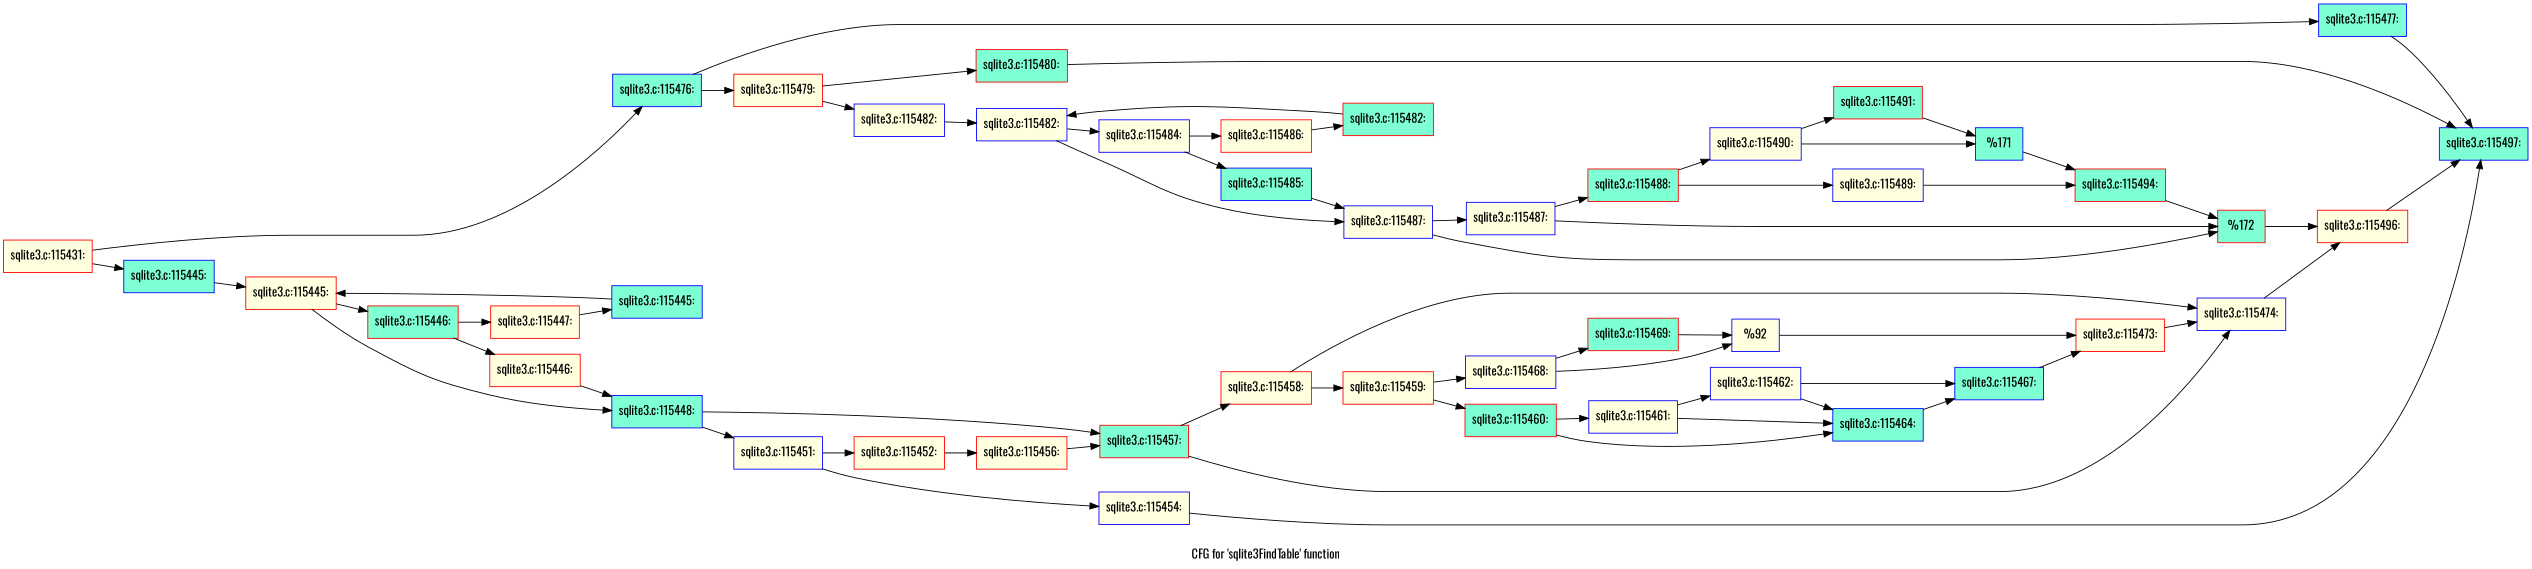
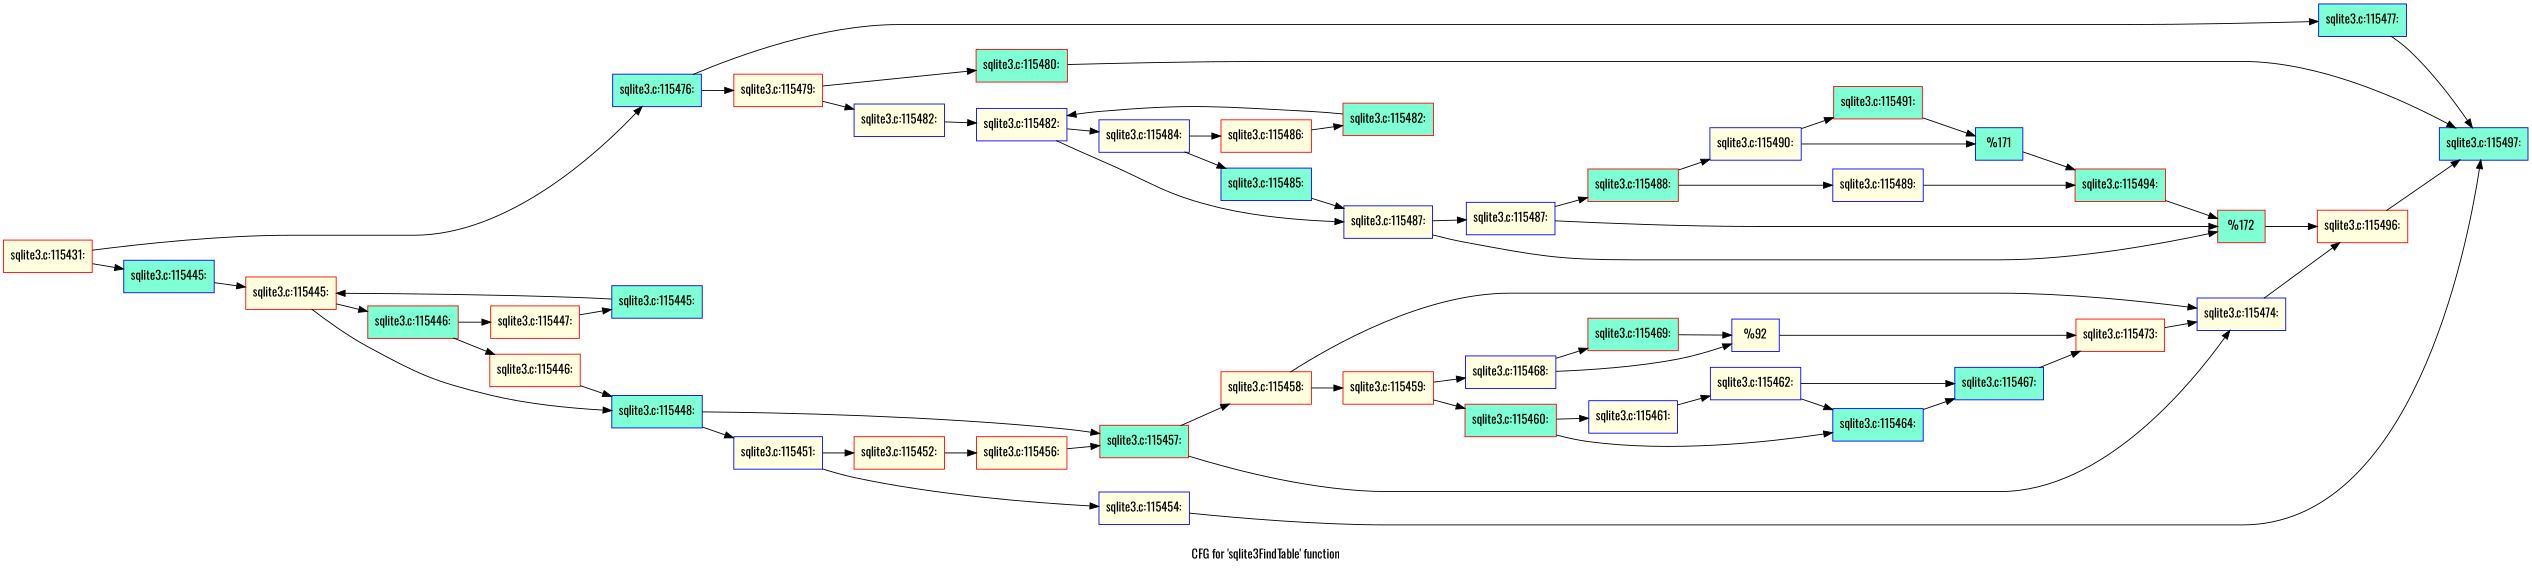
(1751, 421) -> none
